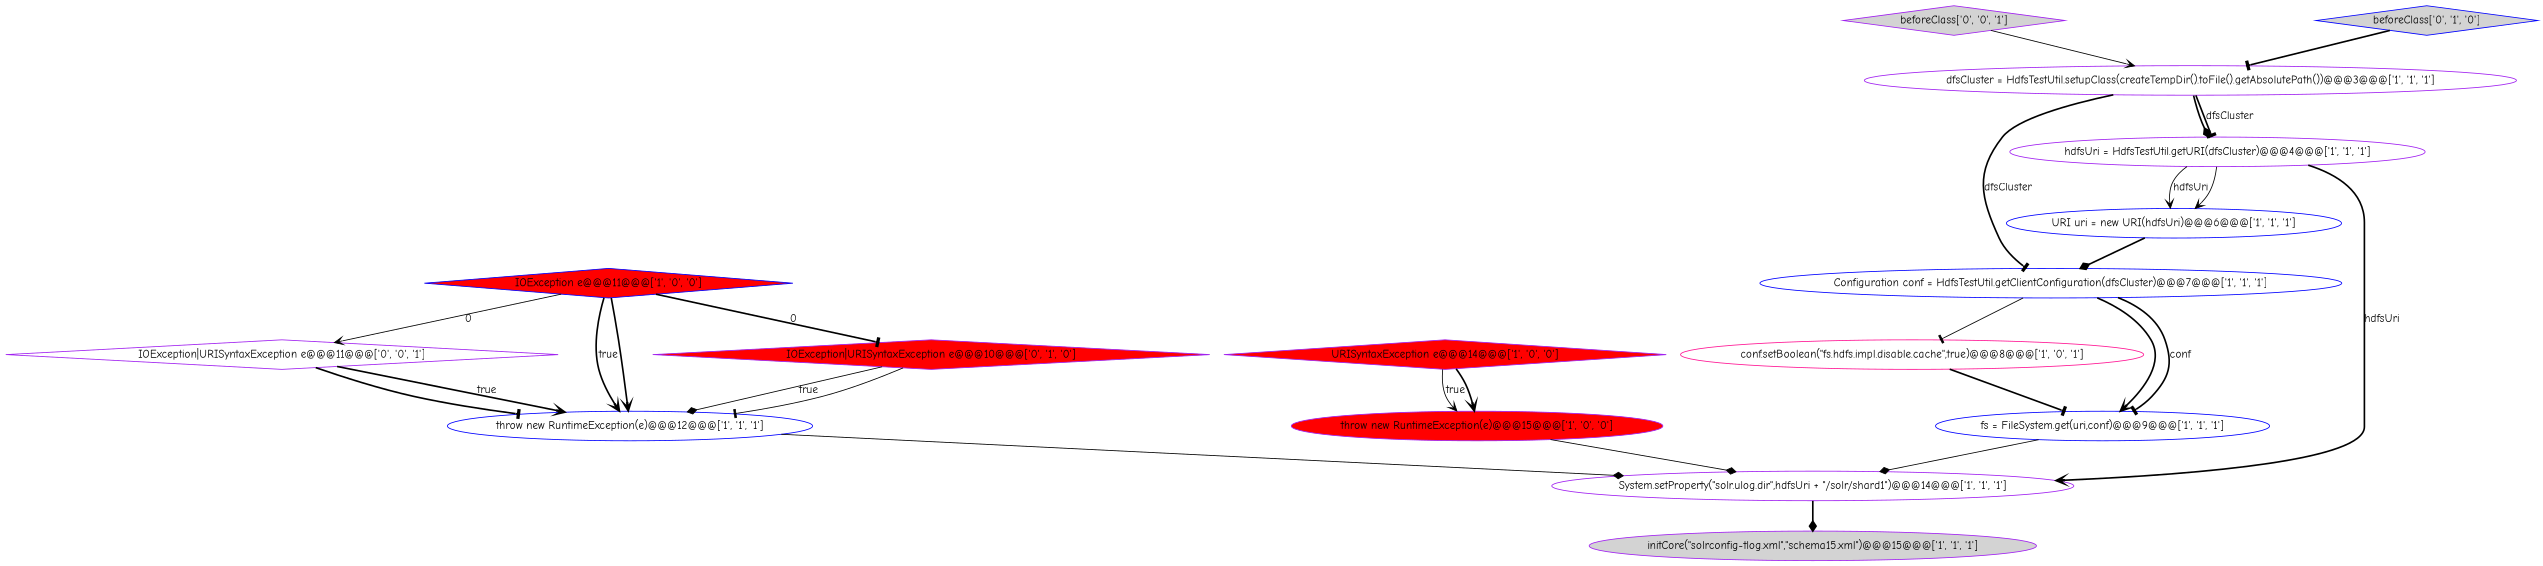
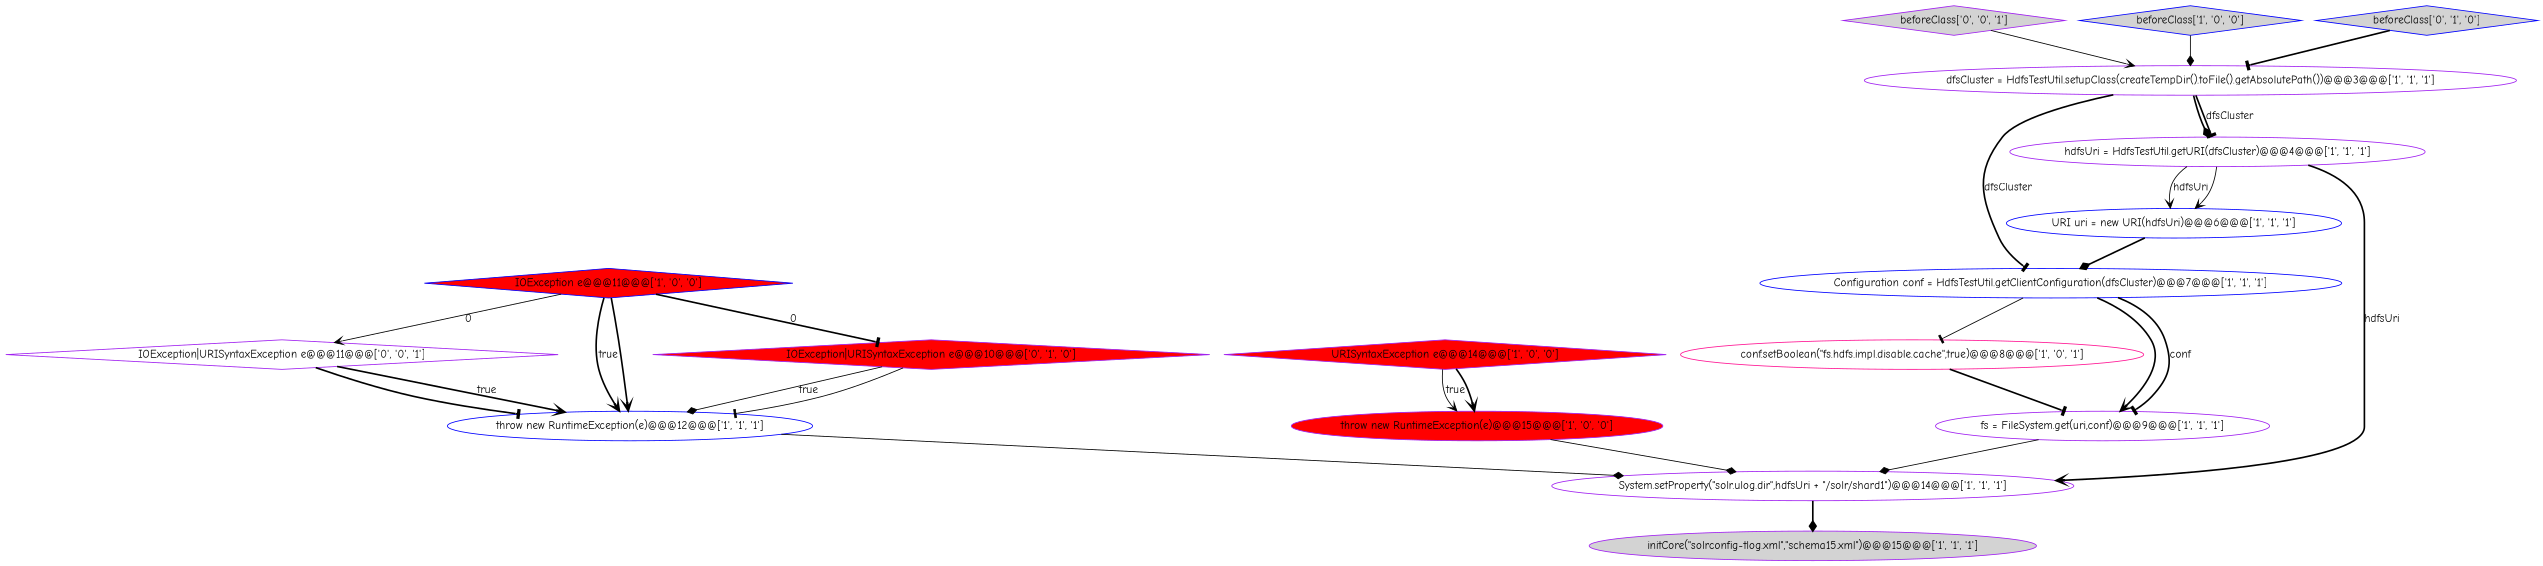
none -> (2190, 21)
(2103, 426) -> (2103, 426)
